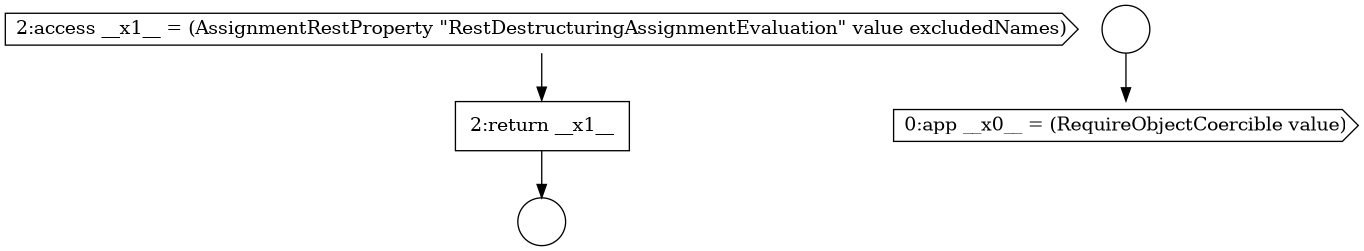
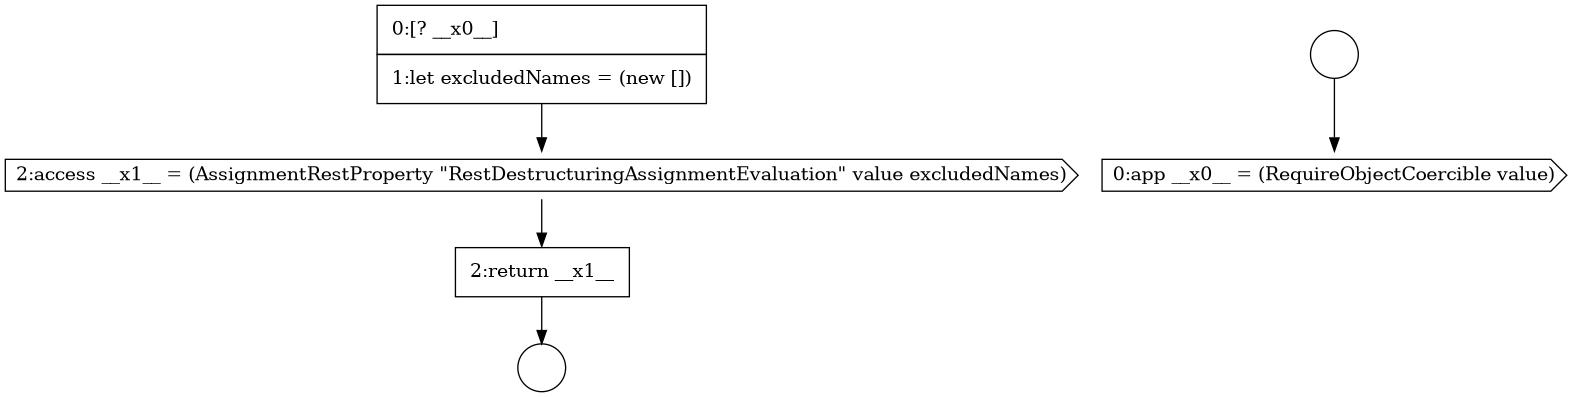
none -> (542, 54)
